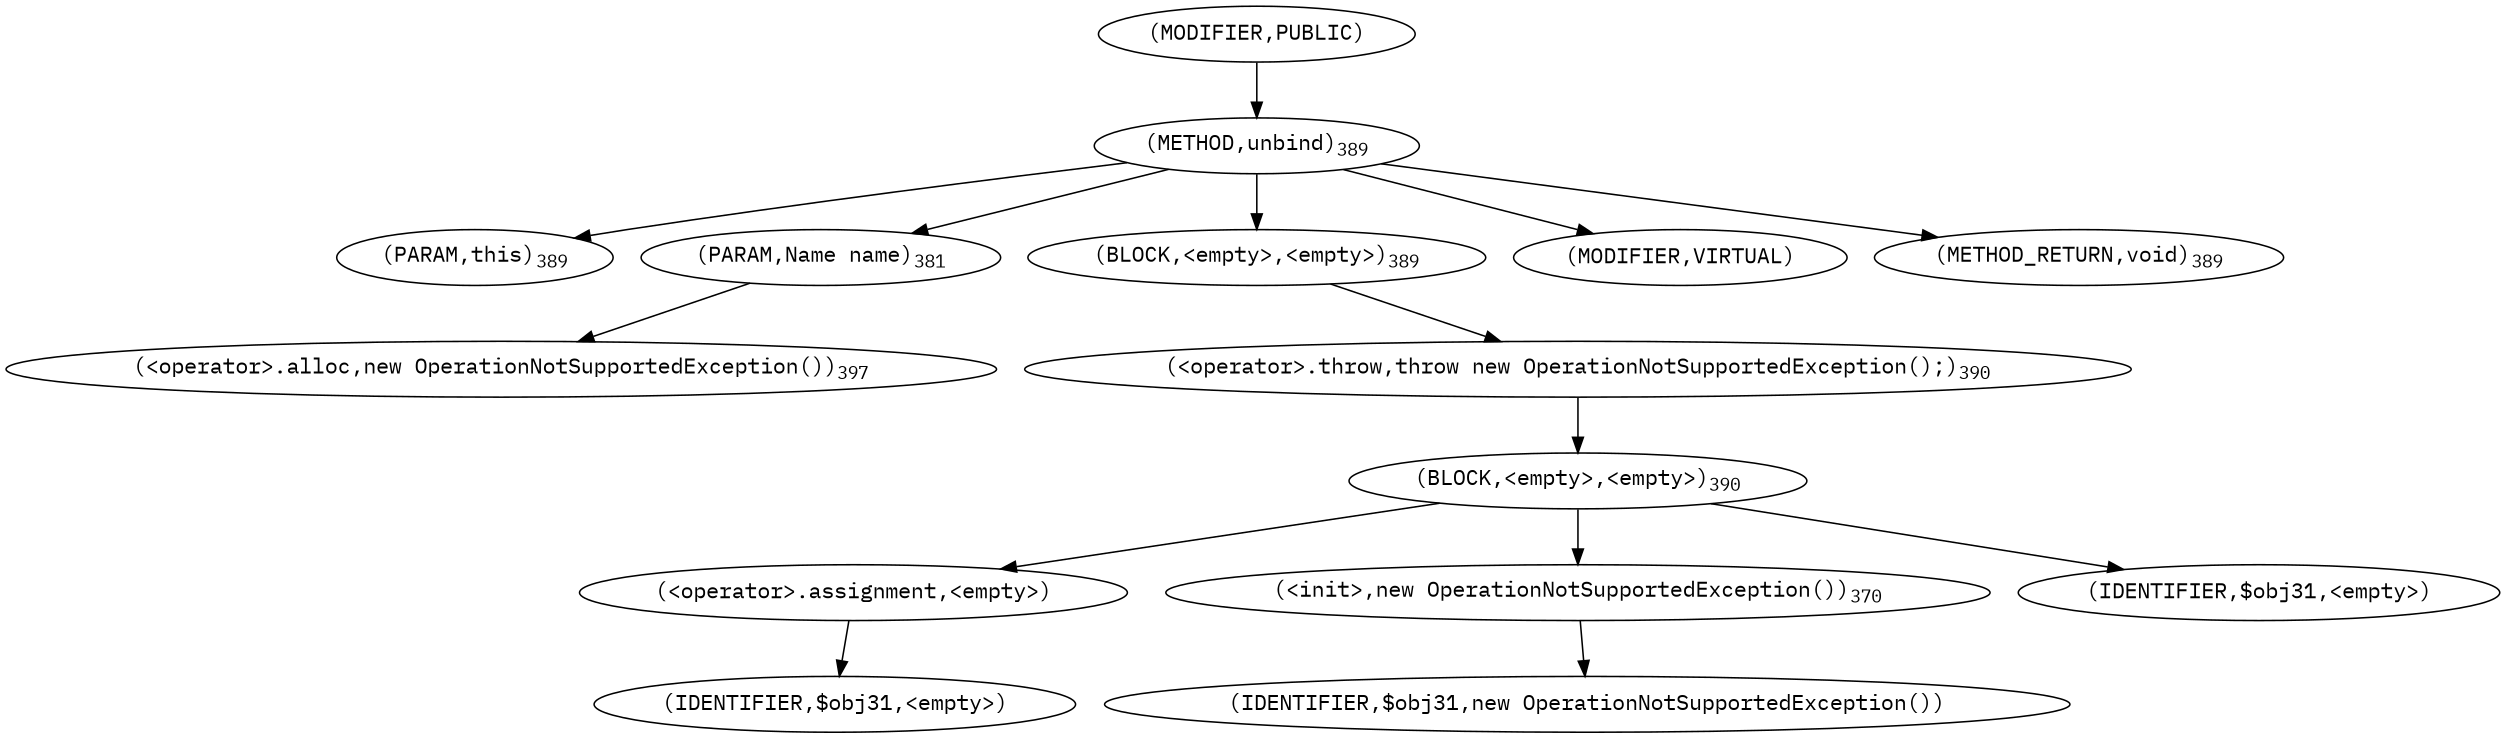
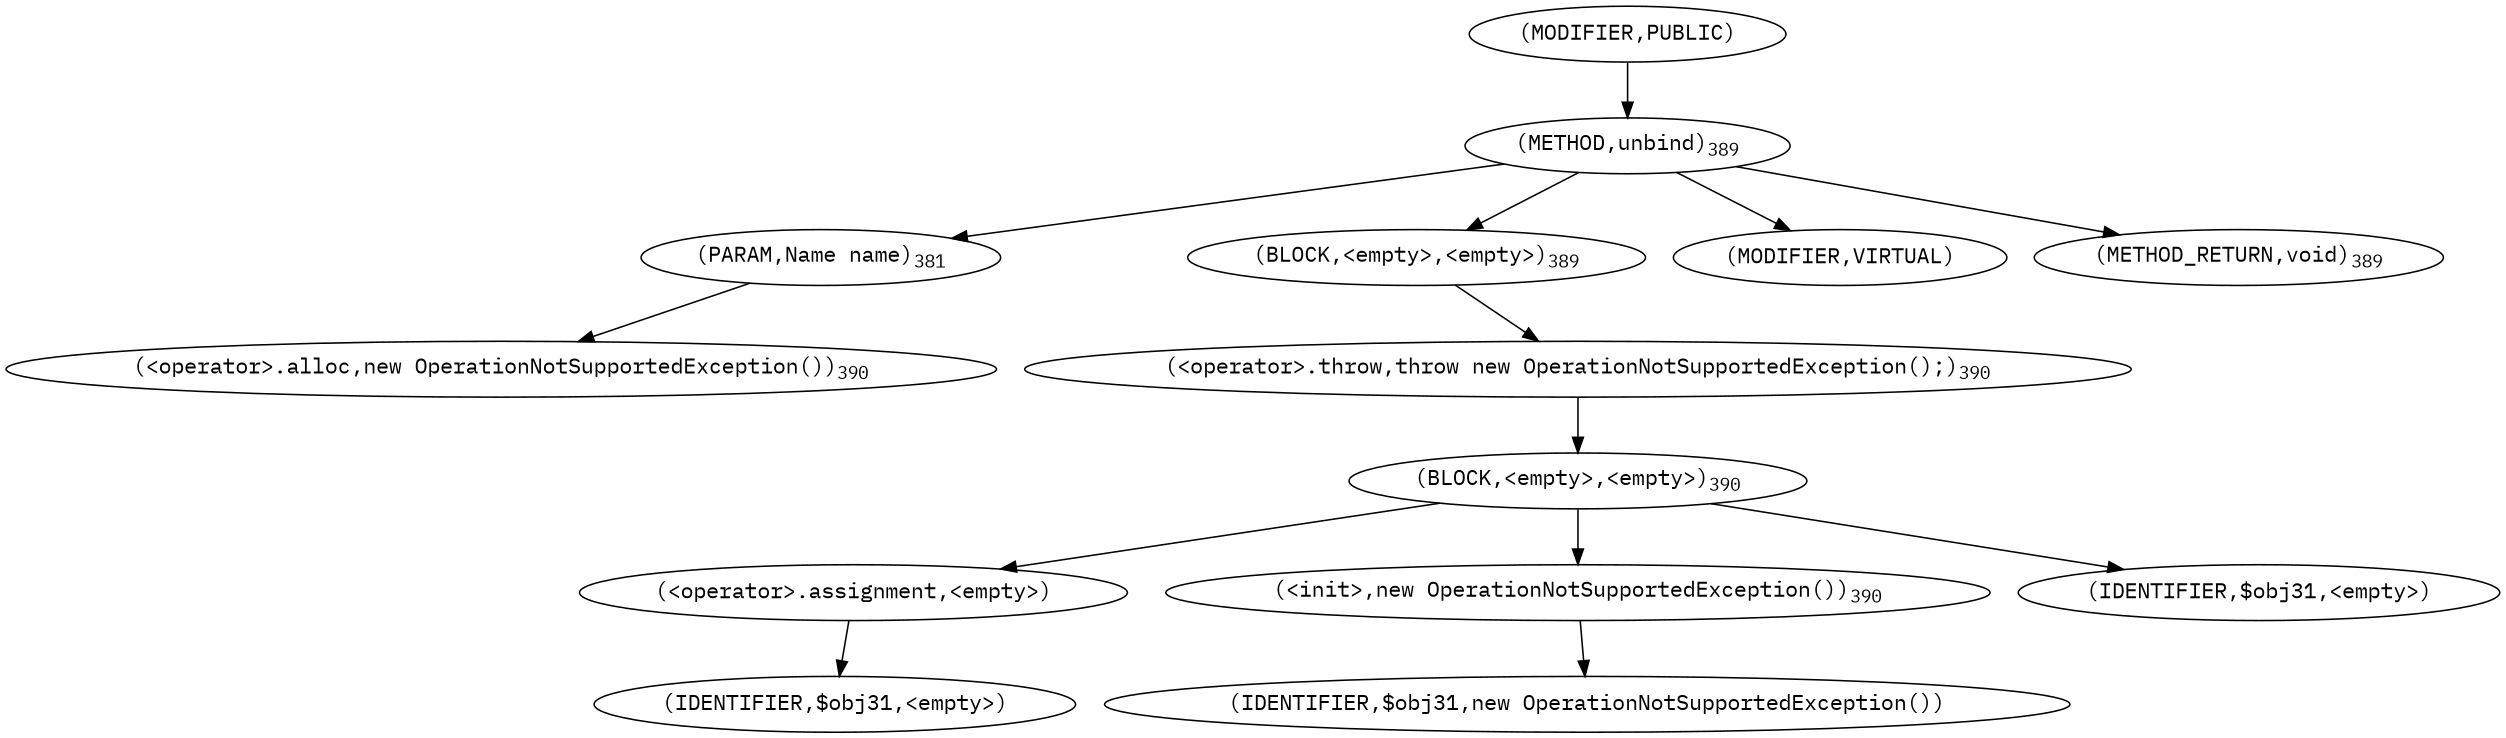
(475, 258) -> none
(853, 367) -> (853, 367)
(1867, 590) -> (1867, 590)
